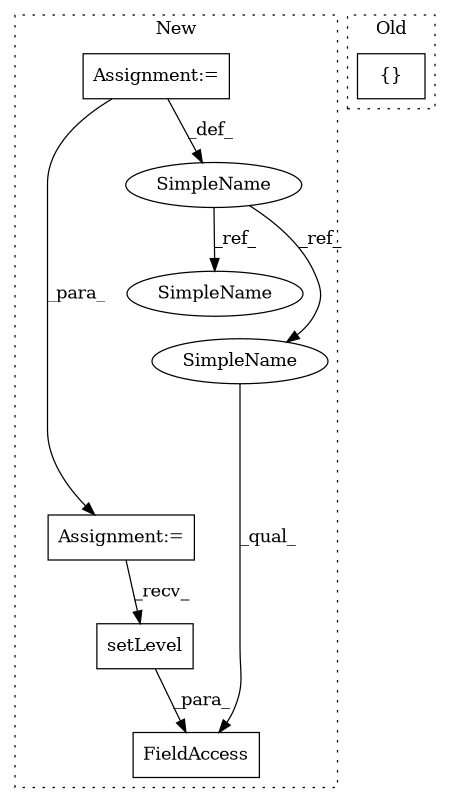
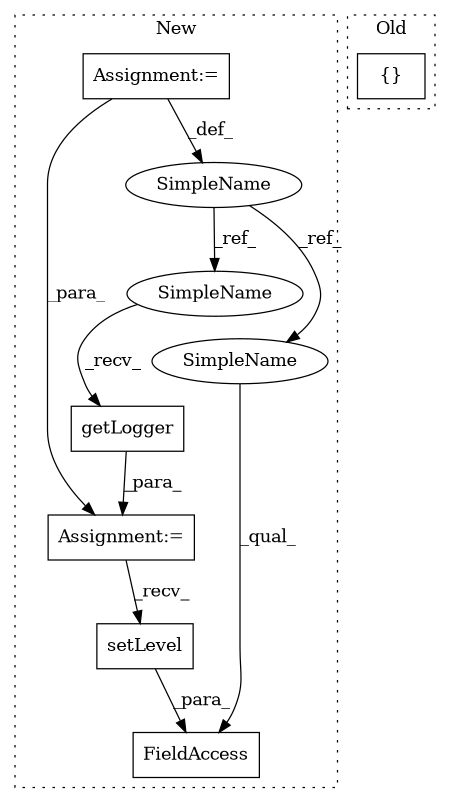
none -> (128, 429)
